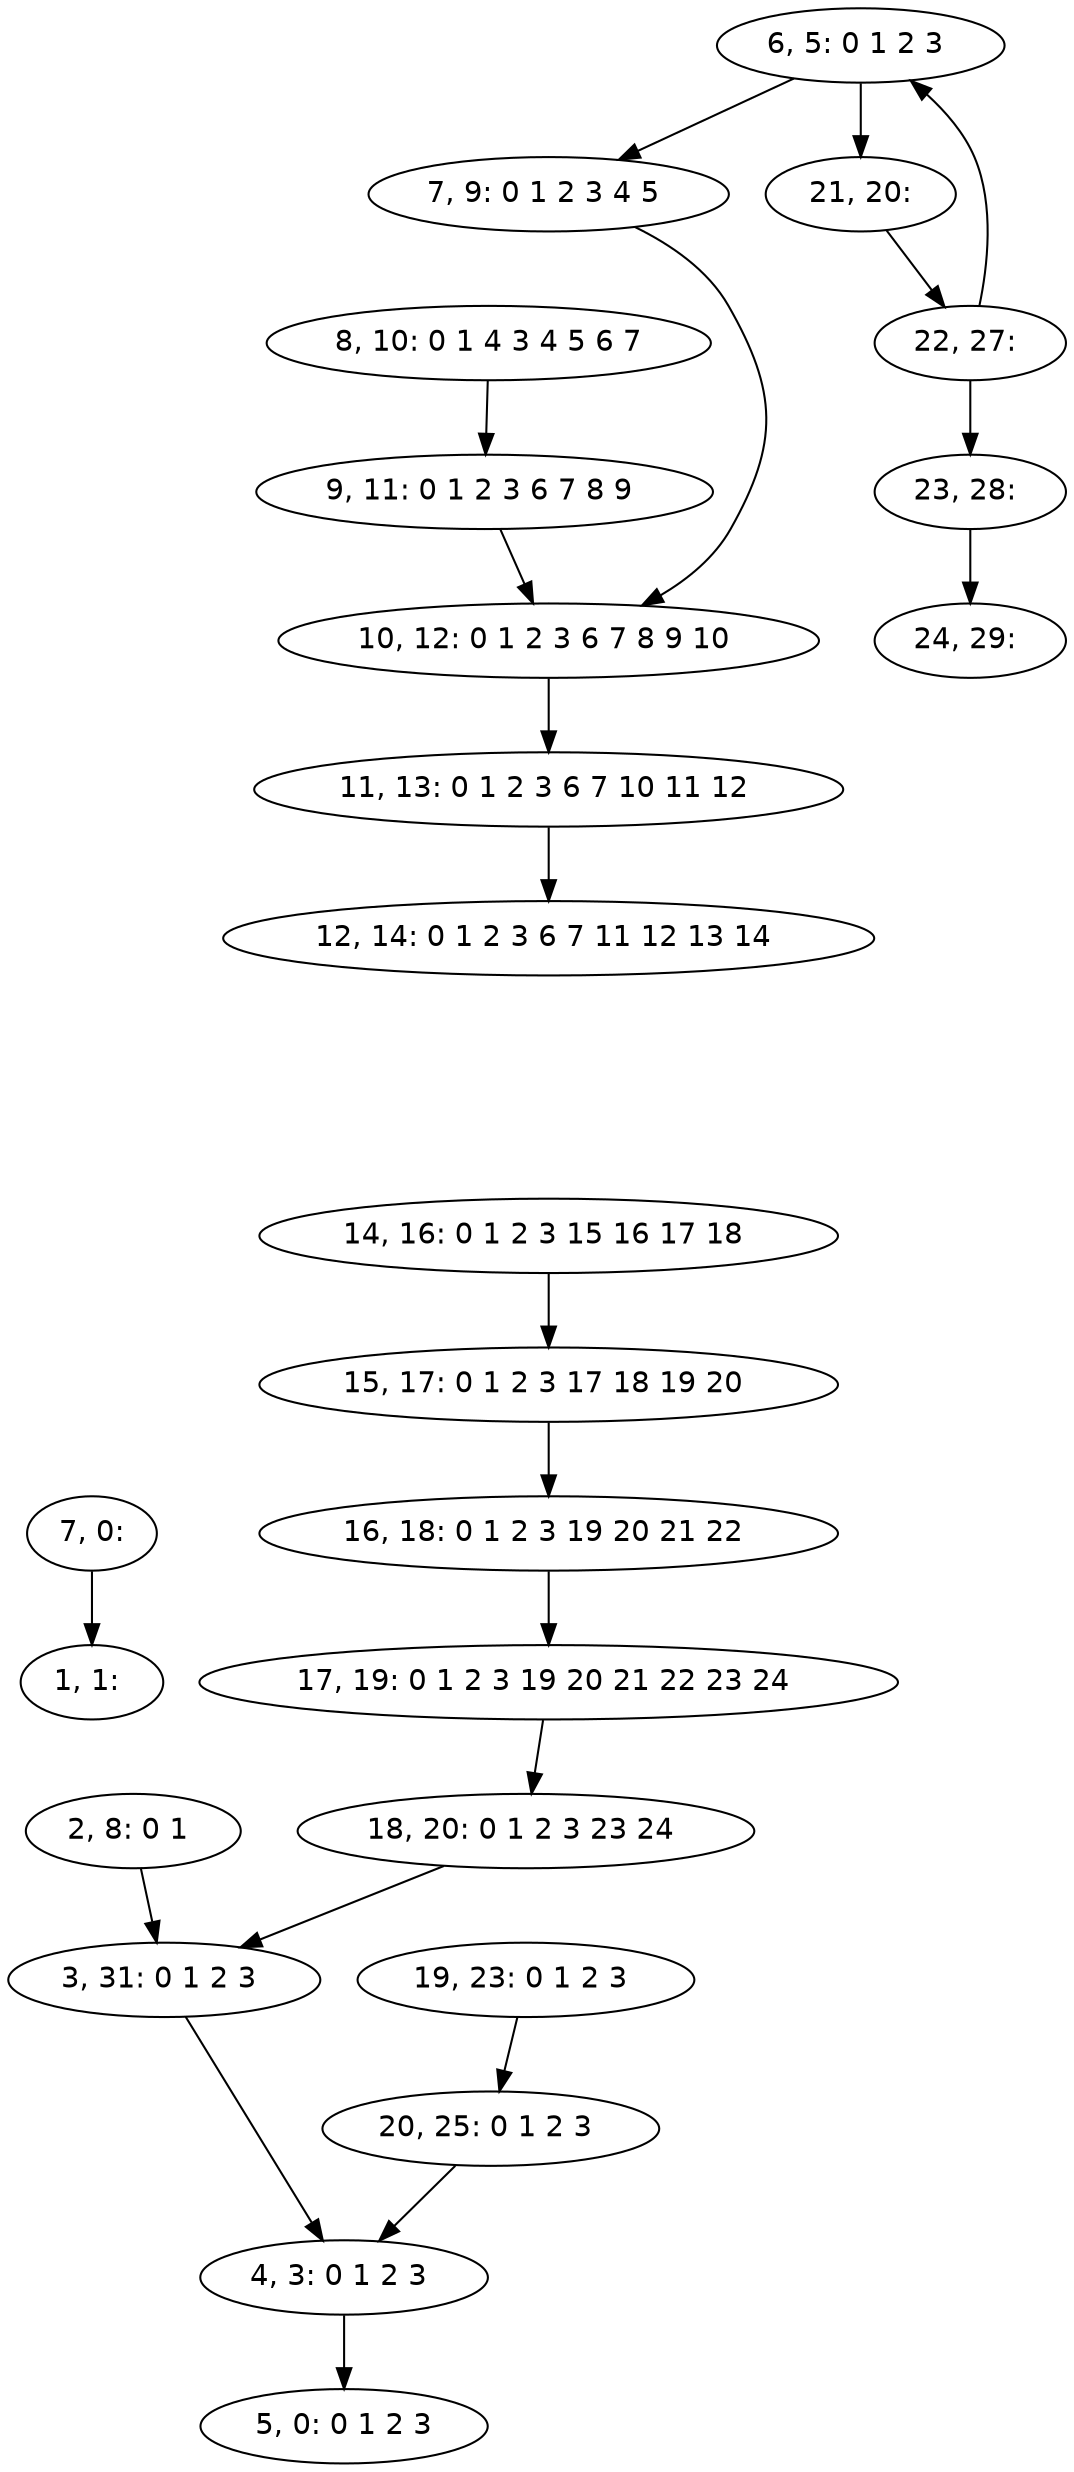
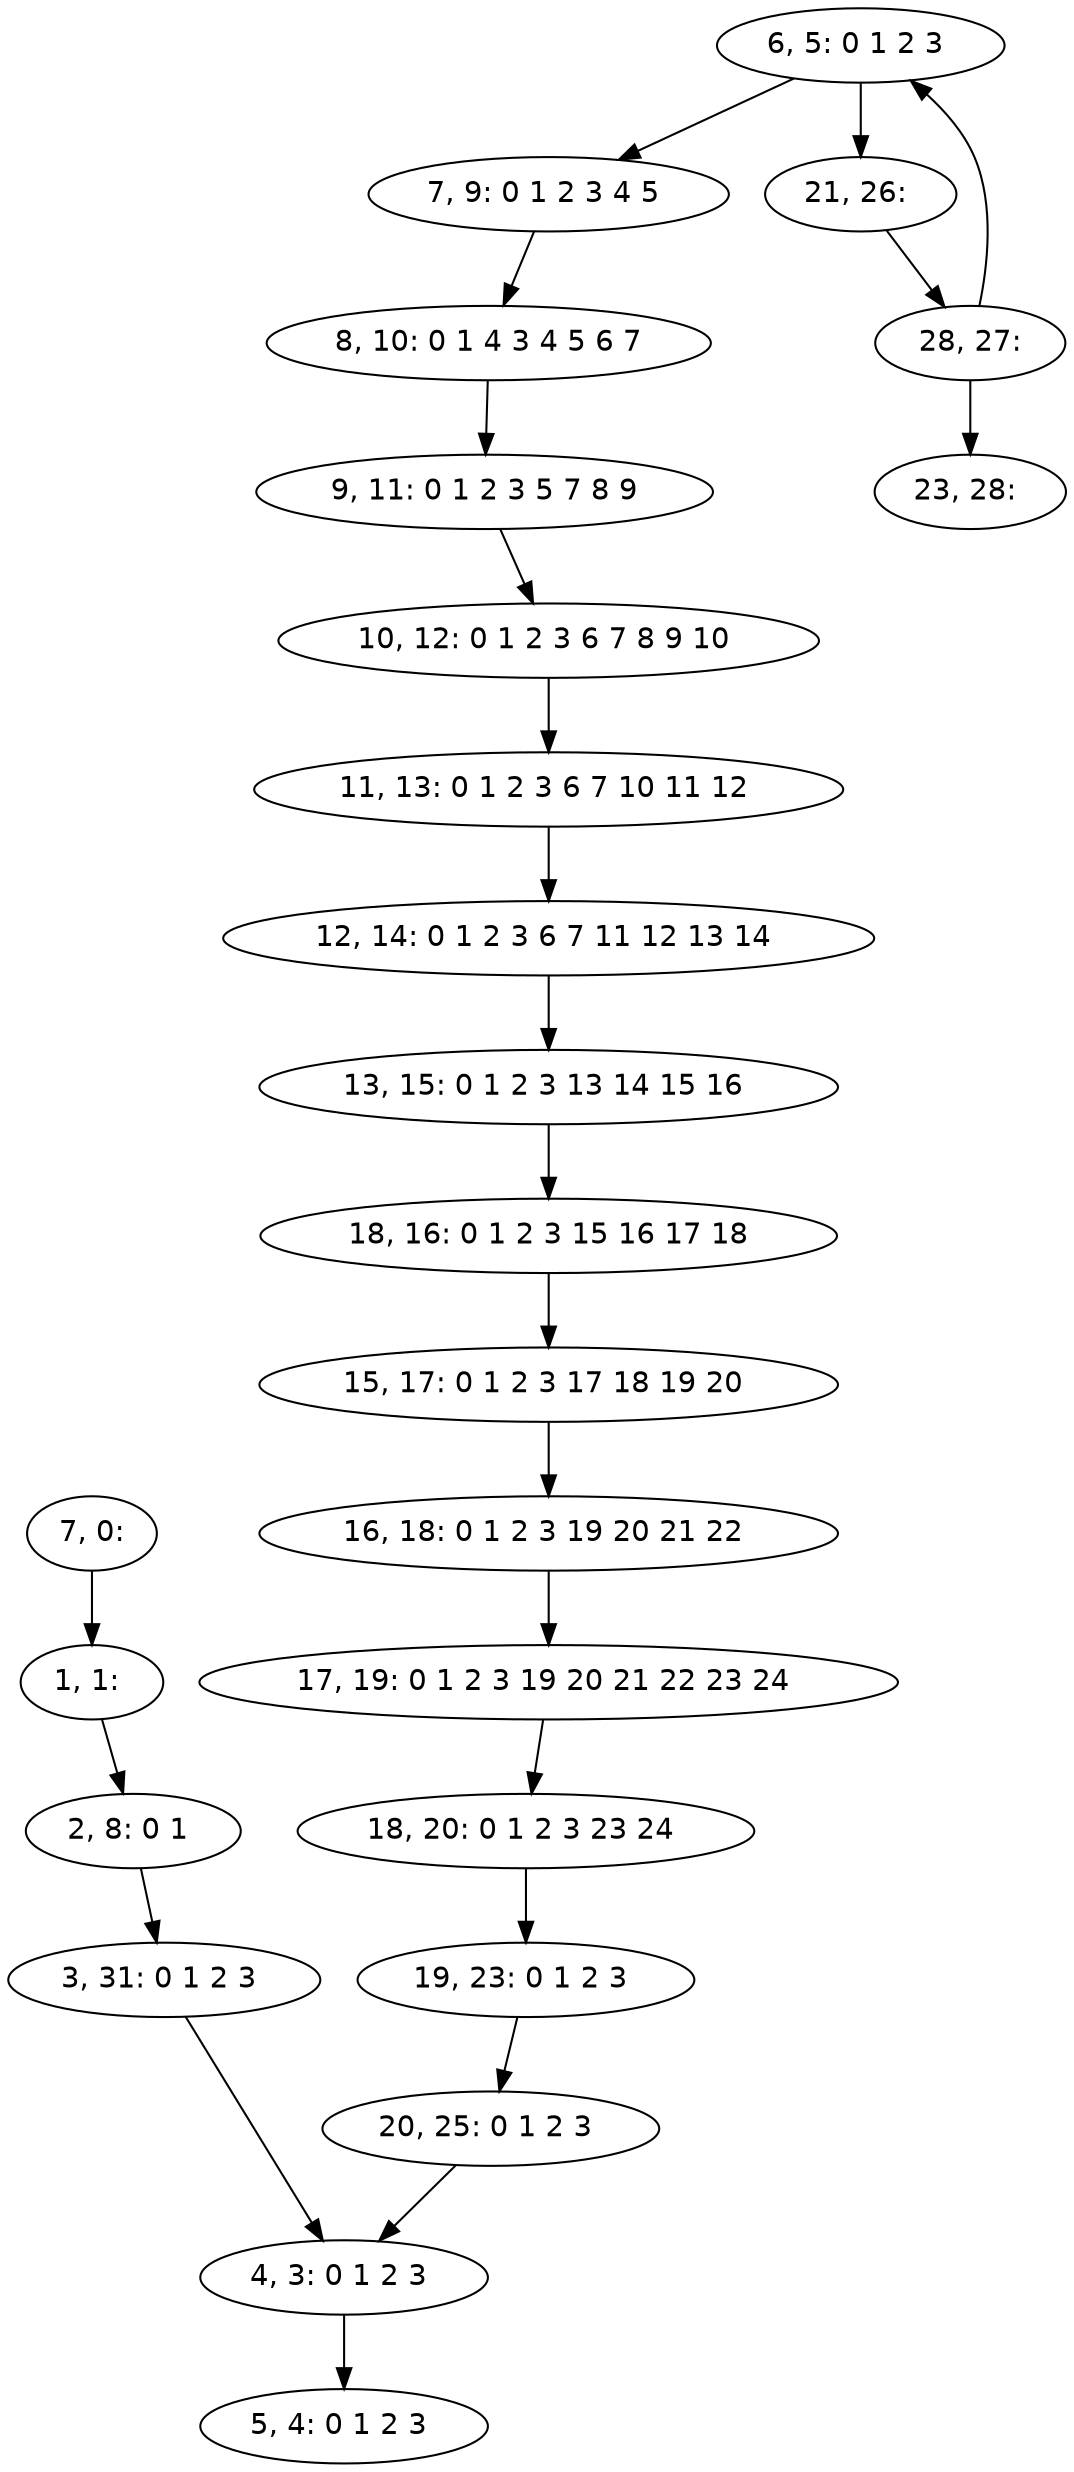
(861, 194) -> (861, 194)
(970, 343) -> (970, 343)
(765, 404) -> (523, 258)
(485, 492) -> (485, 492)
(970, 641) -> none
none -> (549, 1087)
(549, 1236) -> (549, 1236)
none -> (110, 1746)
(352, 1903) -> (526, 1895)
(344, 2426) -> (344, 2426)
